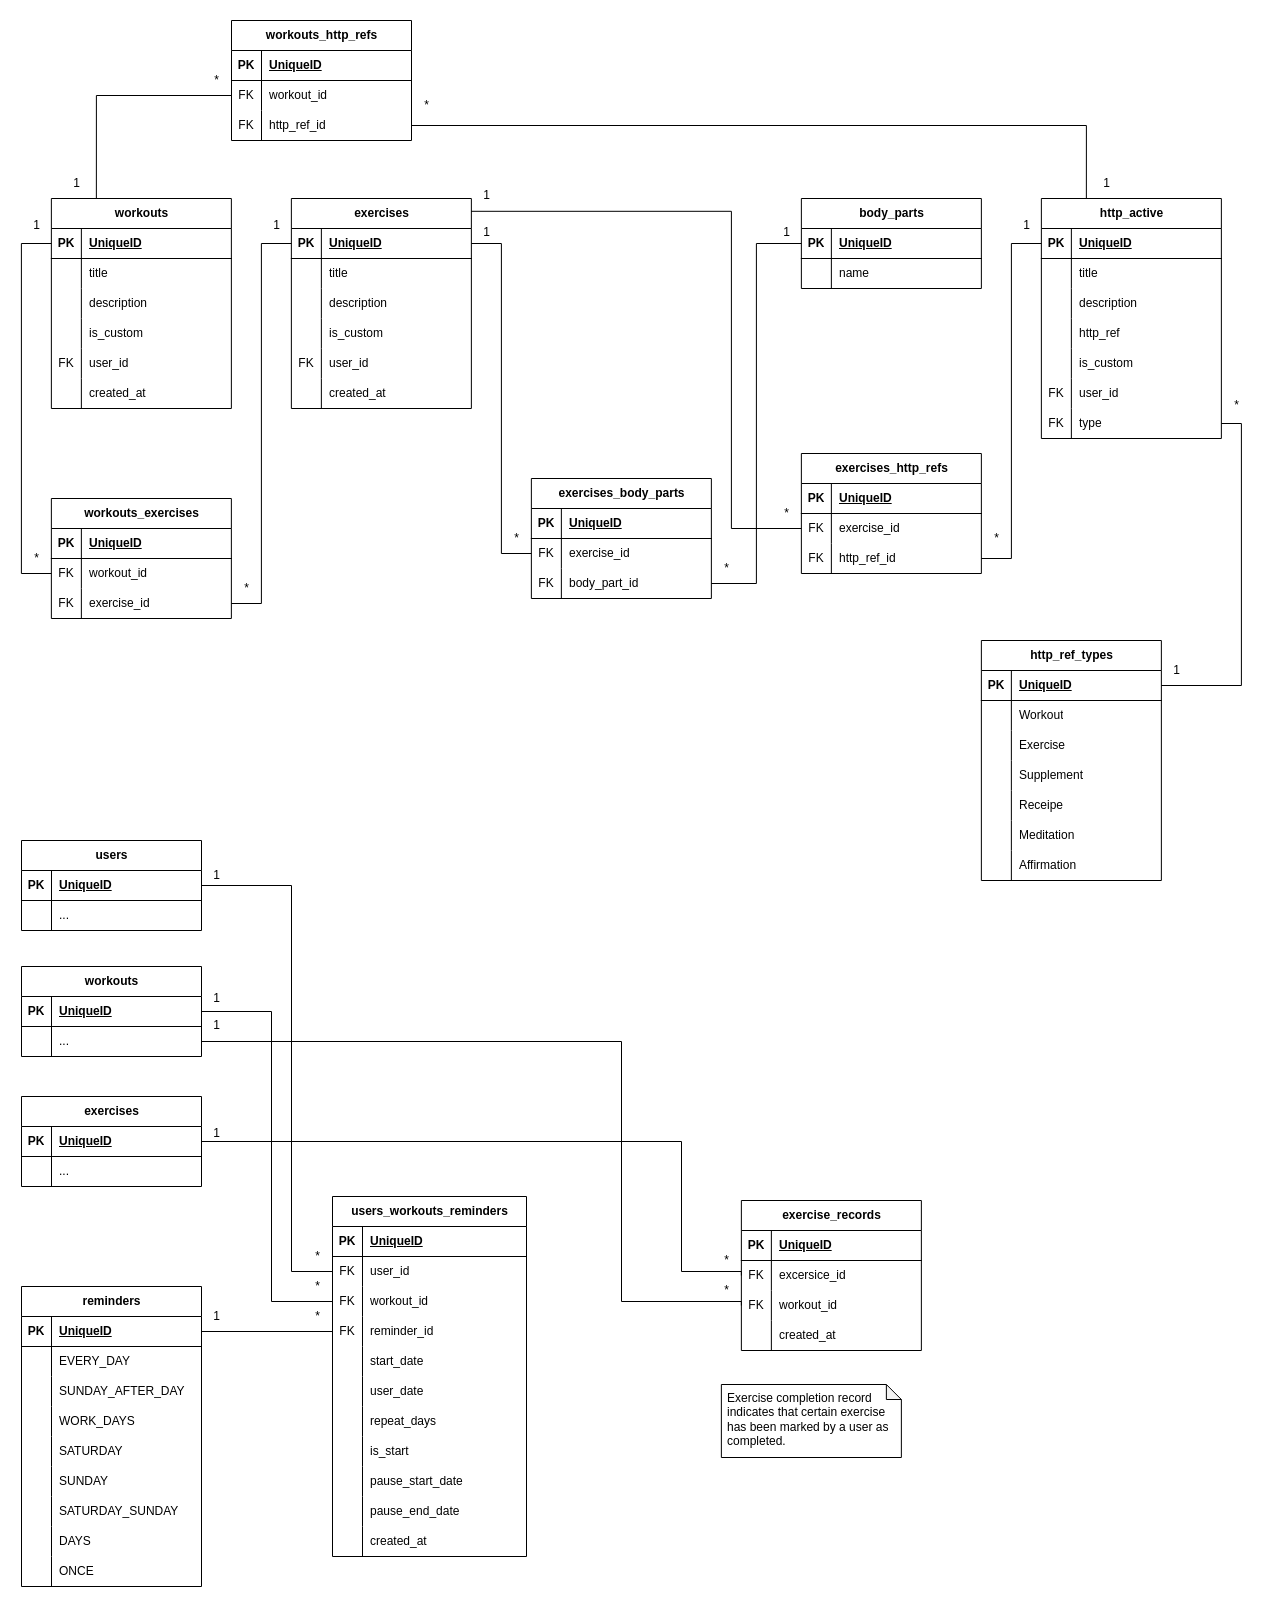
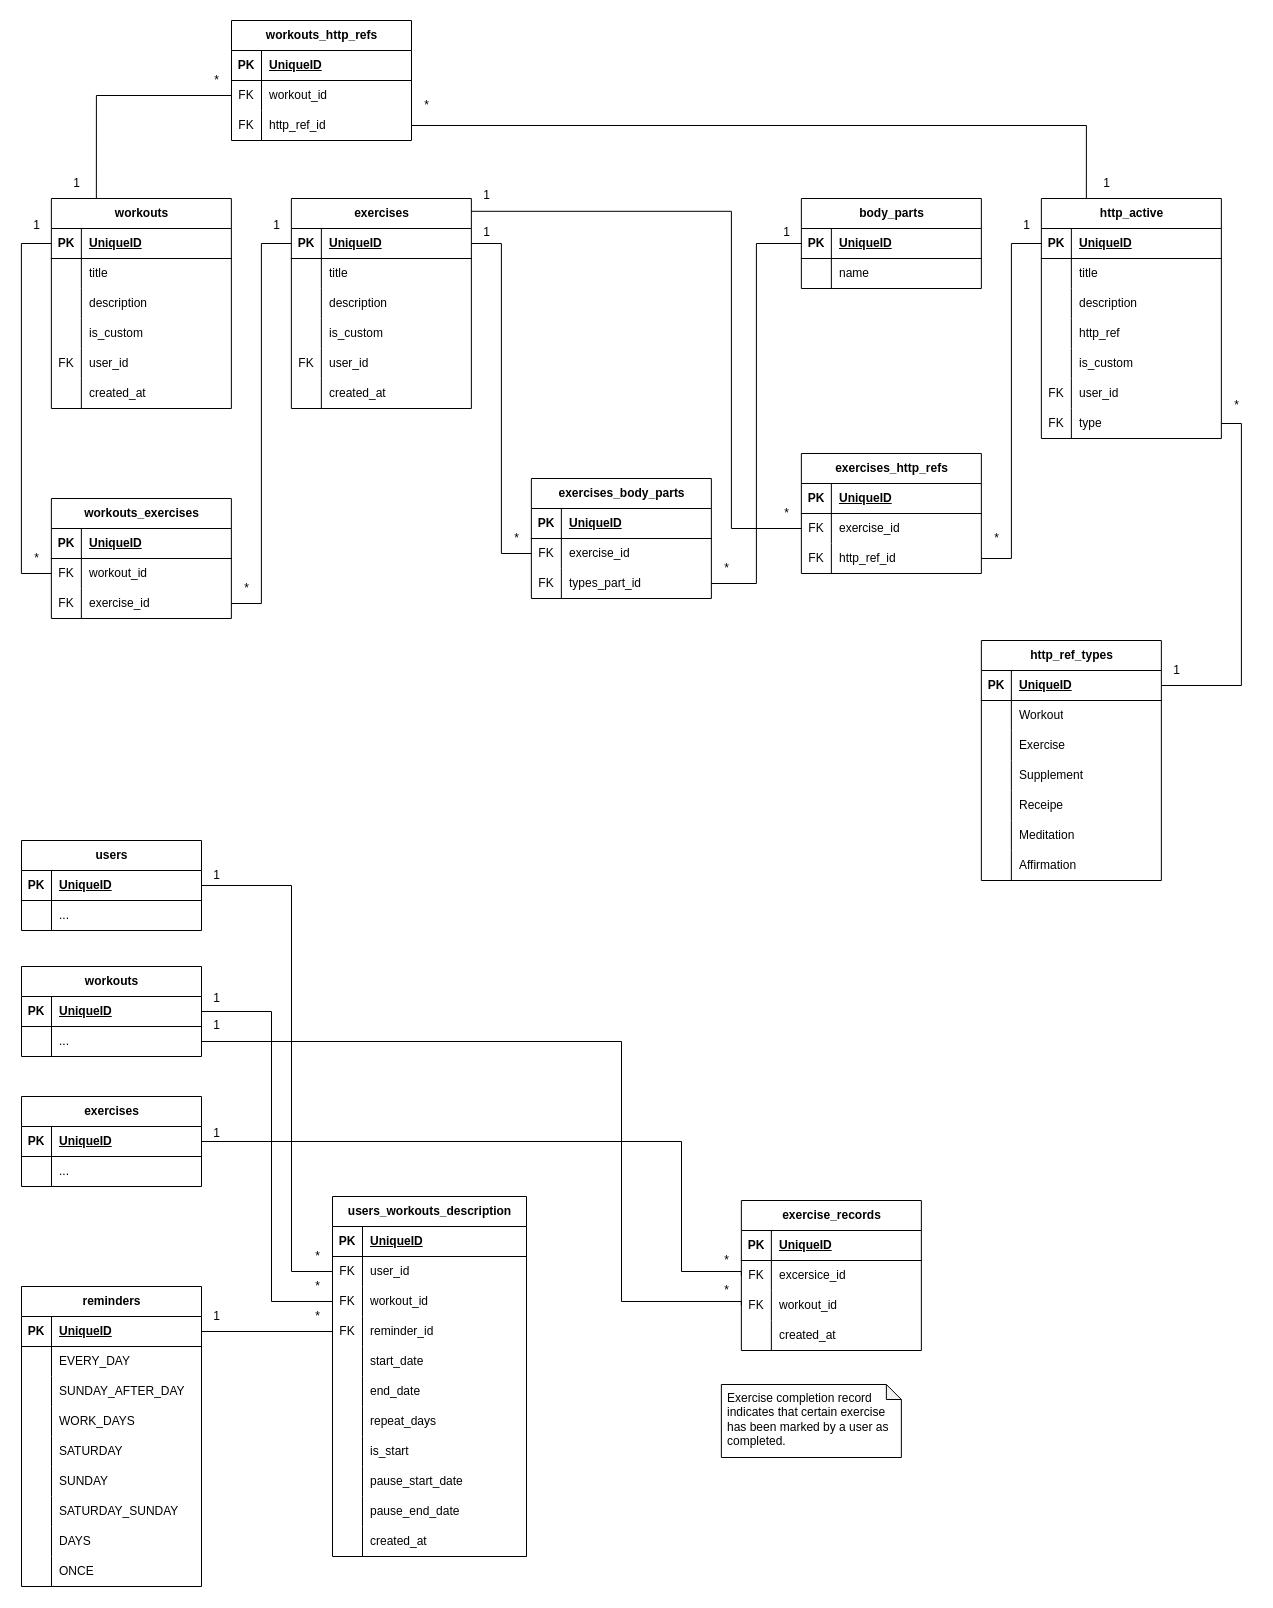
(608, 584) -> (612, 584)
(430, 1212) -> (430, 1212)
(401, 1392) -> (397, 1392)
